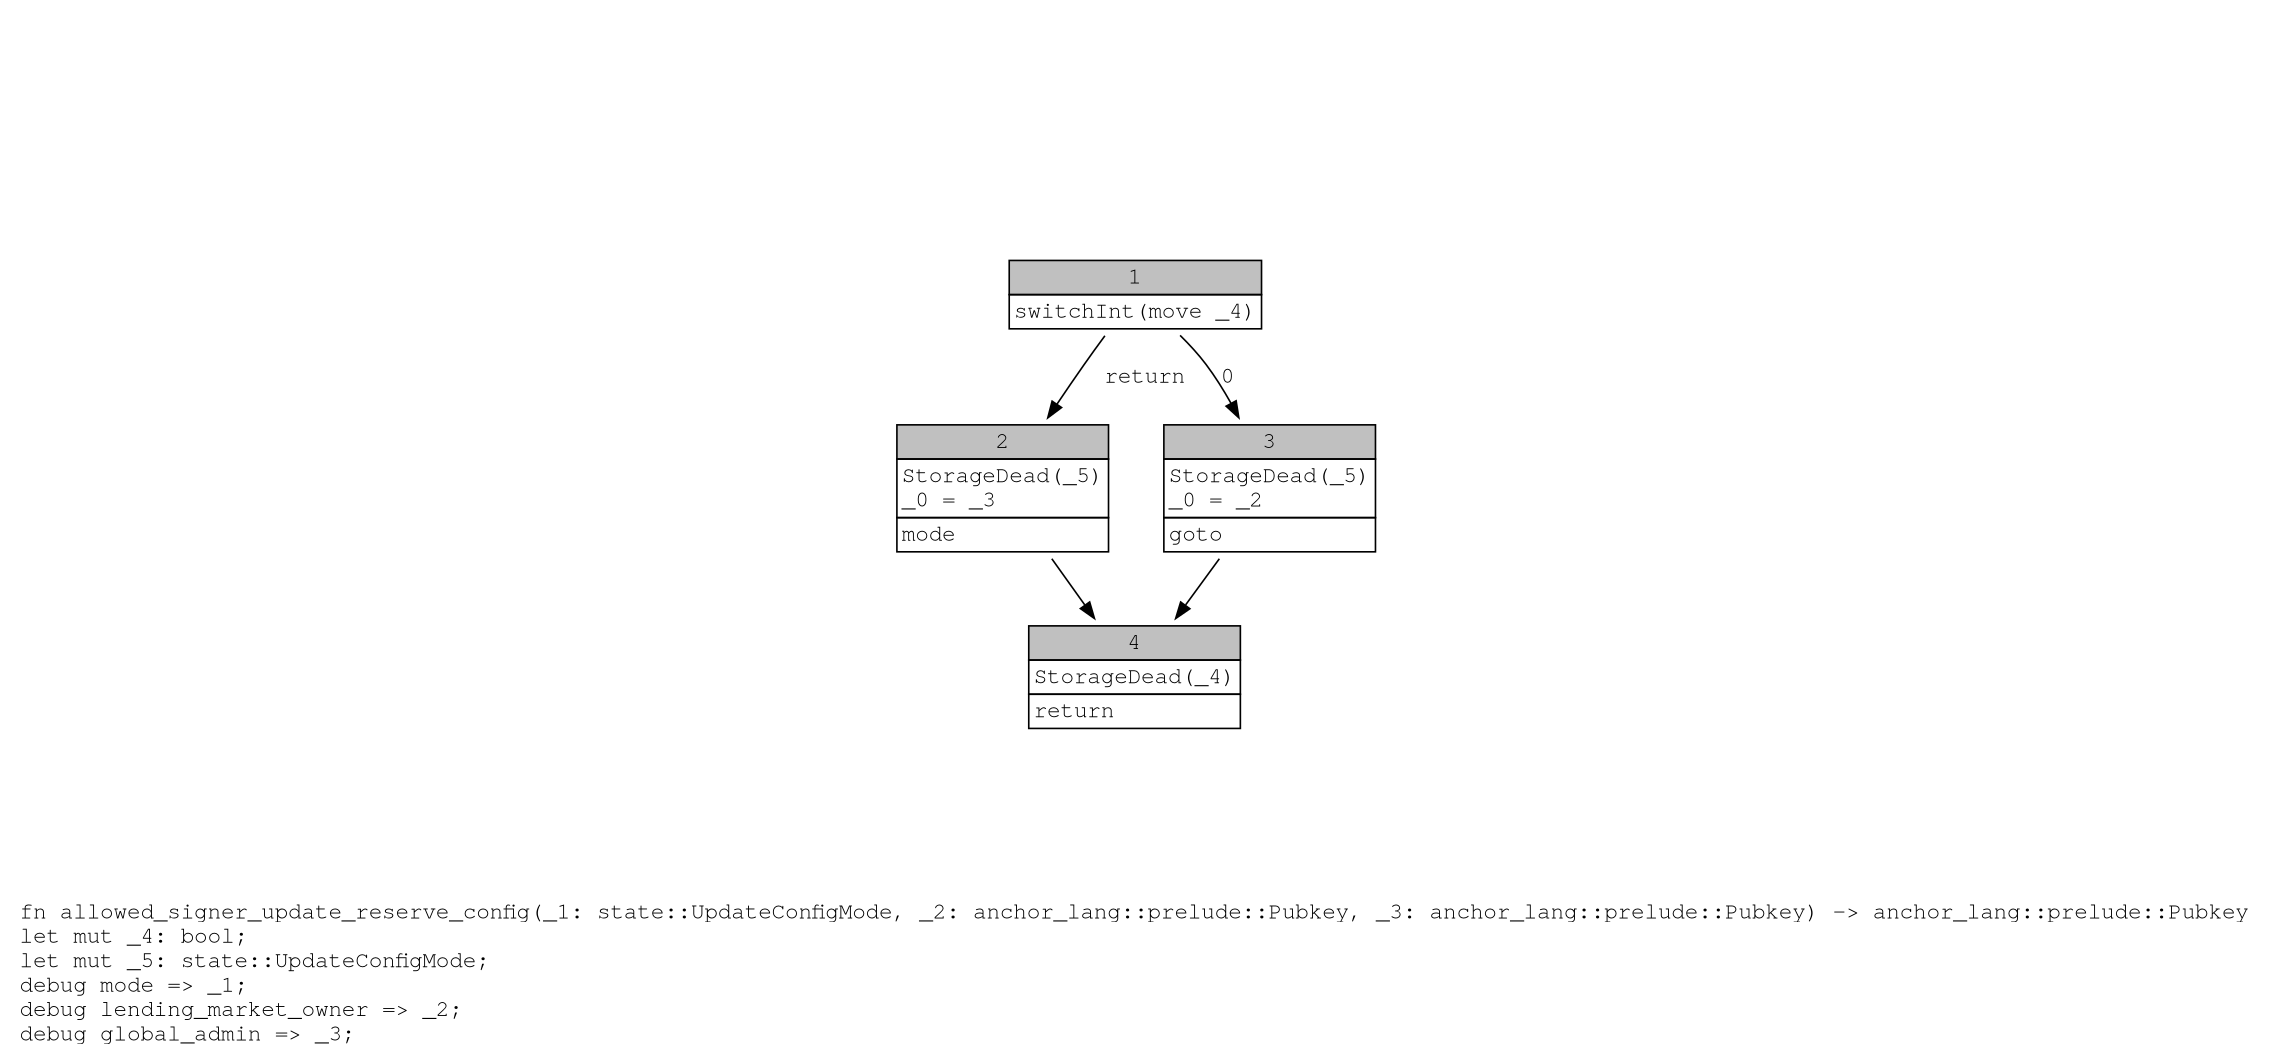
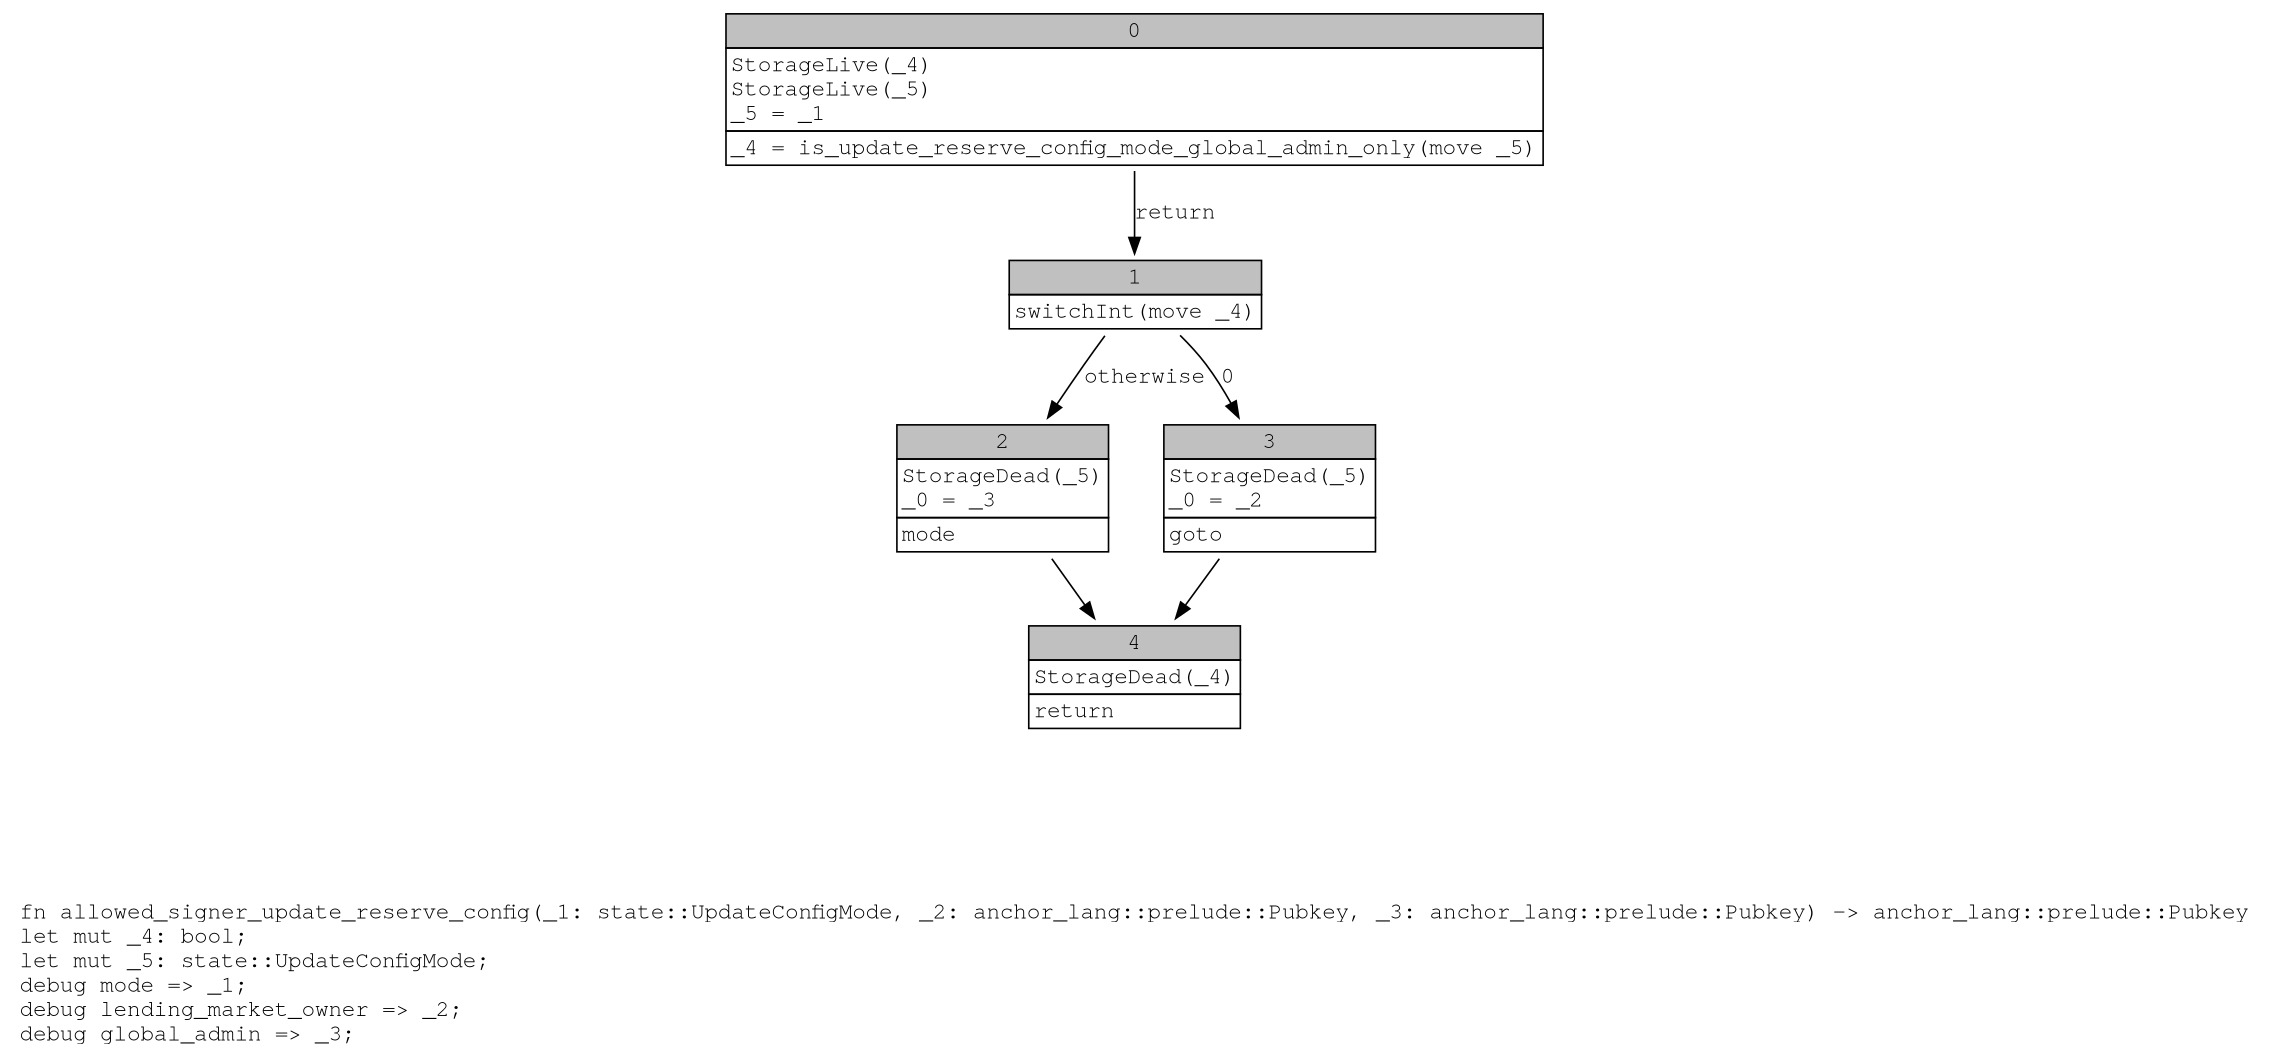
none -> (1135, 89)
(1145, 377) -> (1145, 377)
